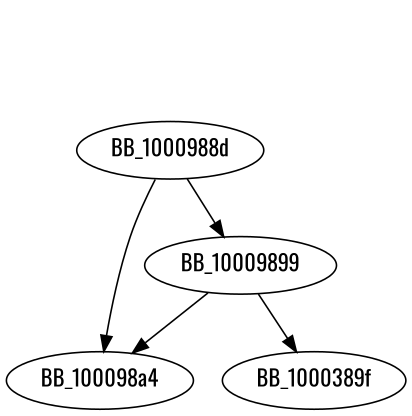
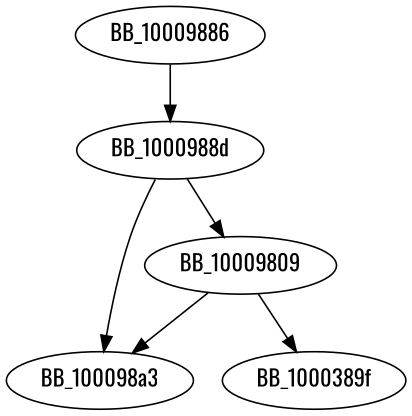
none -> (170, 35)
(241, 265) -> (241, 265)
(100, 380) -> (100, 380)
